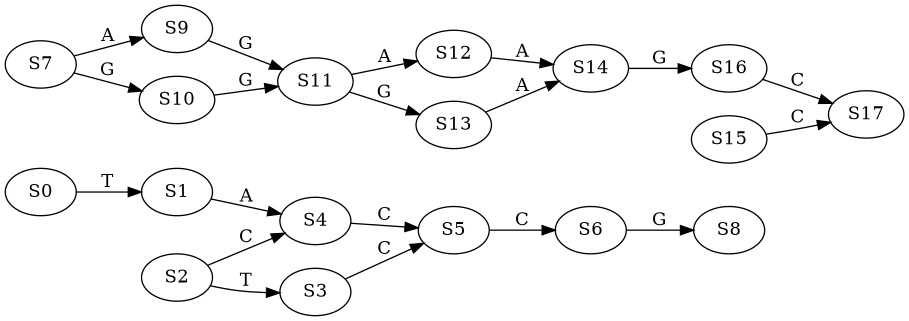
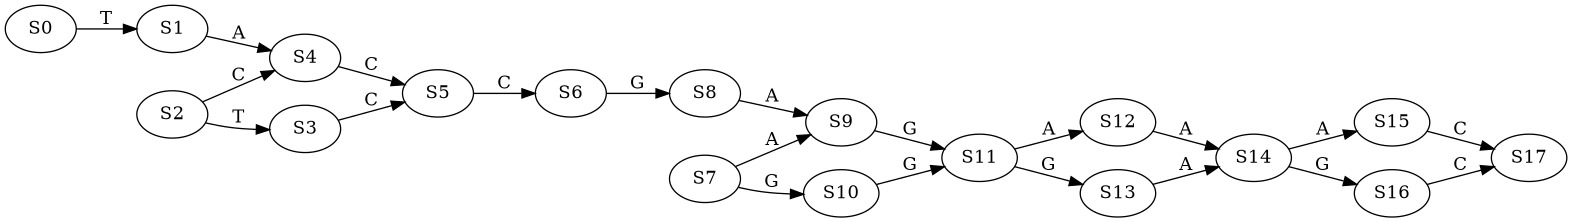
none -> (766, 106)
none -> (1316, 142)
